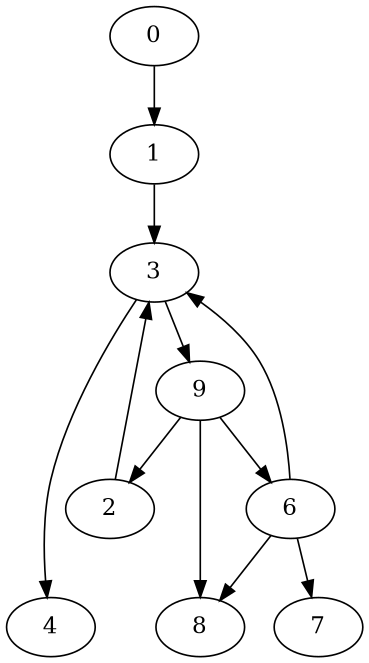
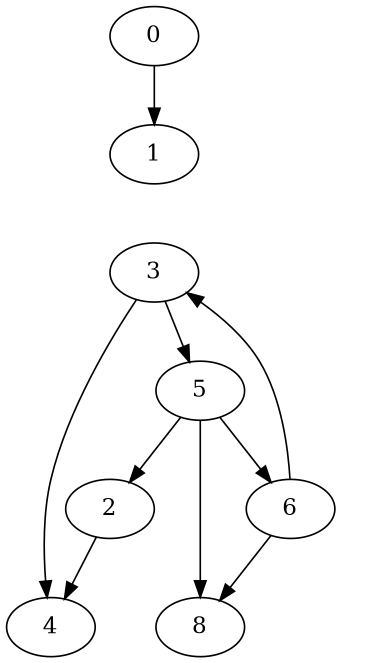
(154, 205) -> none
(200, 391) -> (200, 391)
(131, 399) -> (84, 561)
(318, 627) -> none
